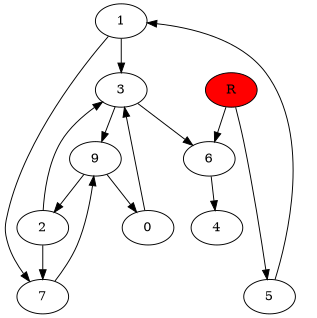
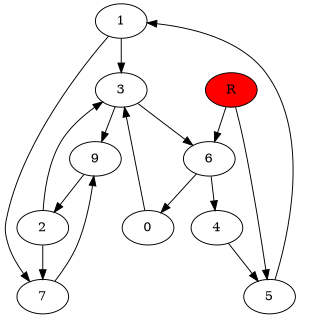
(119, 190) -> (182, 190)
none -> (240, 258)
